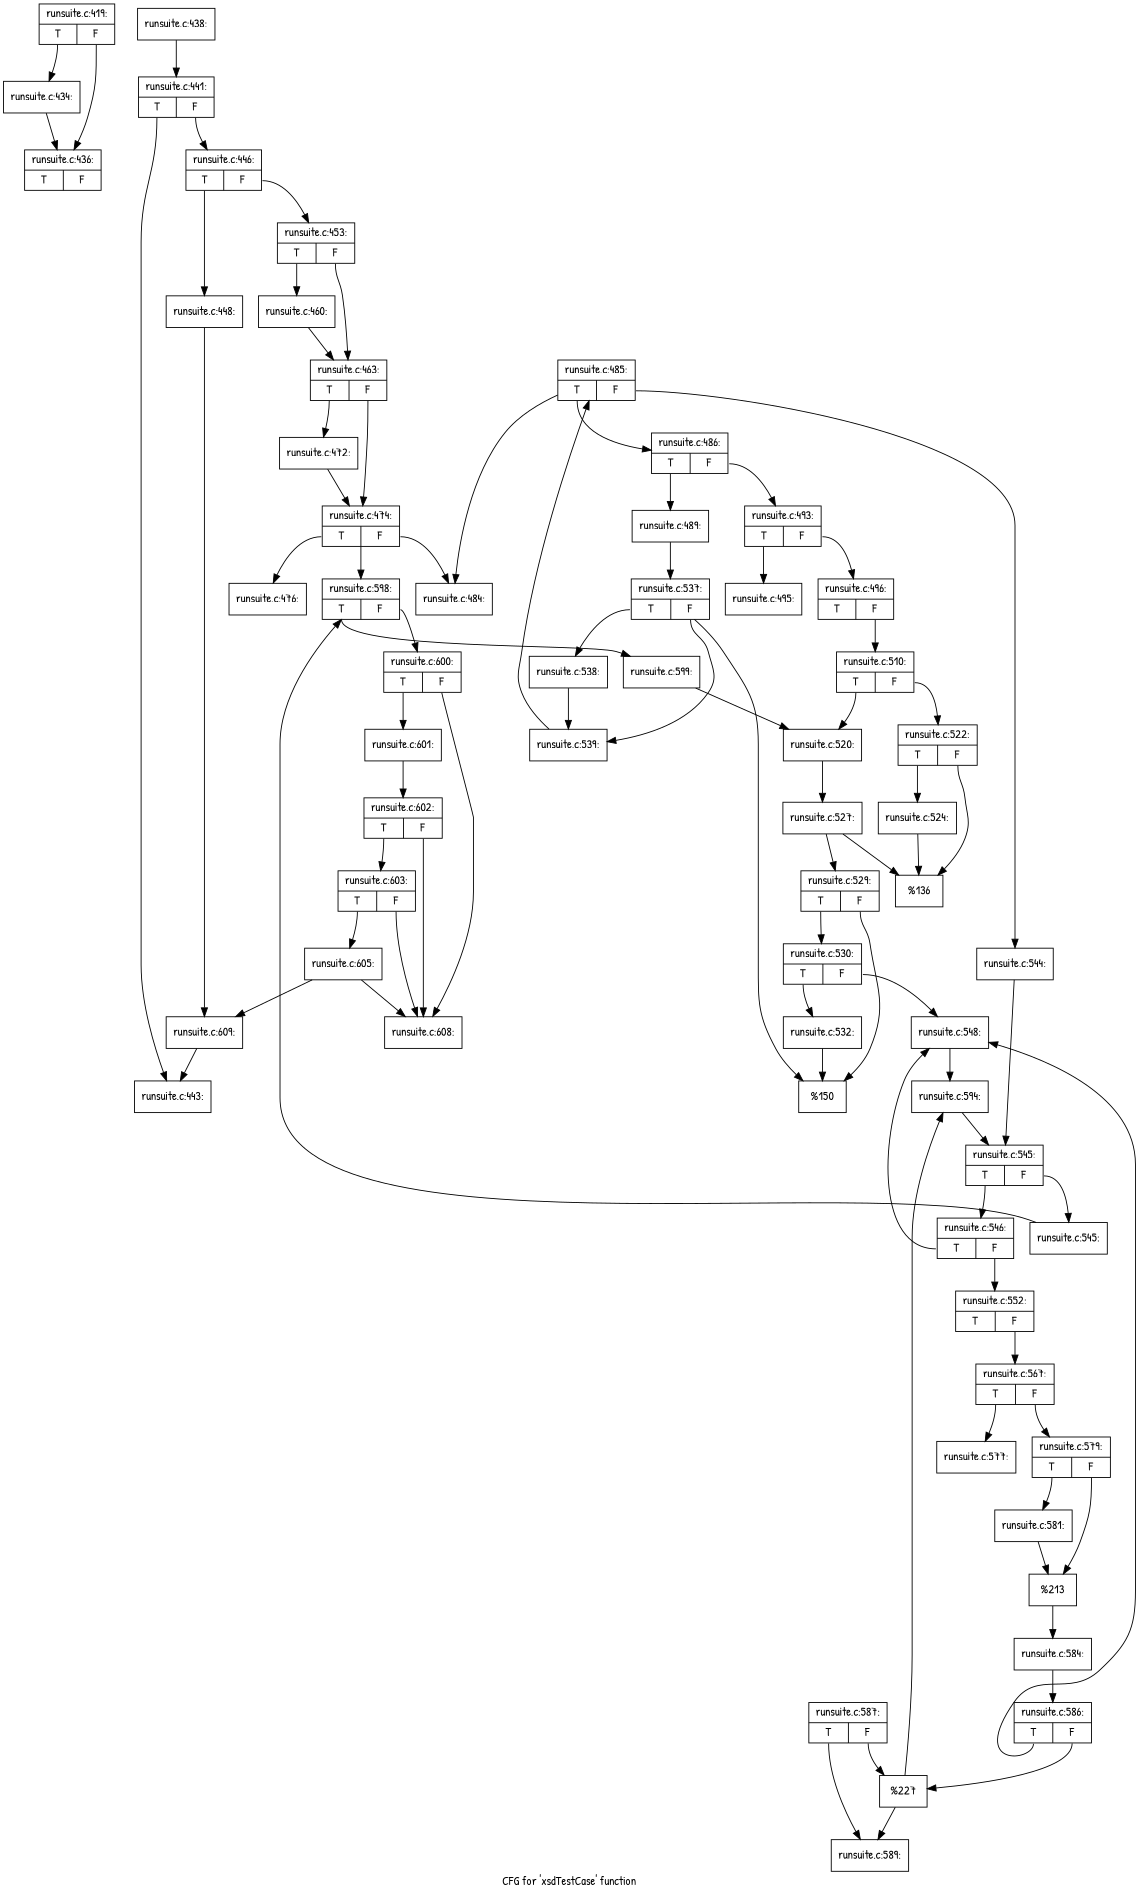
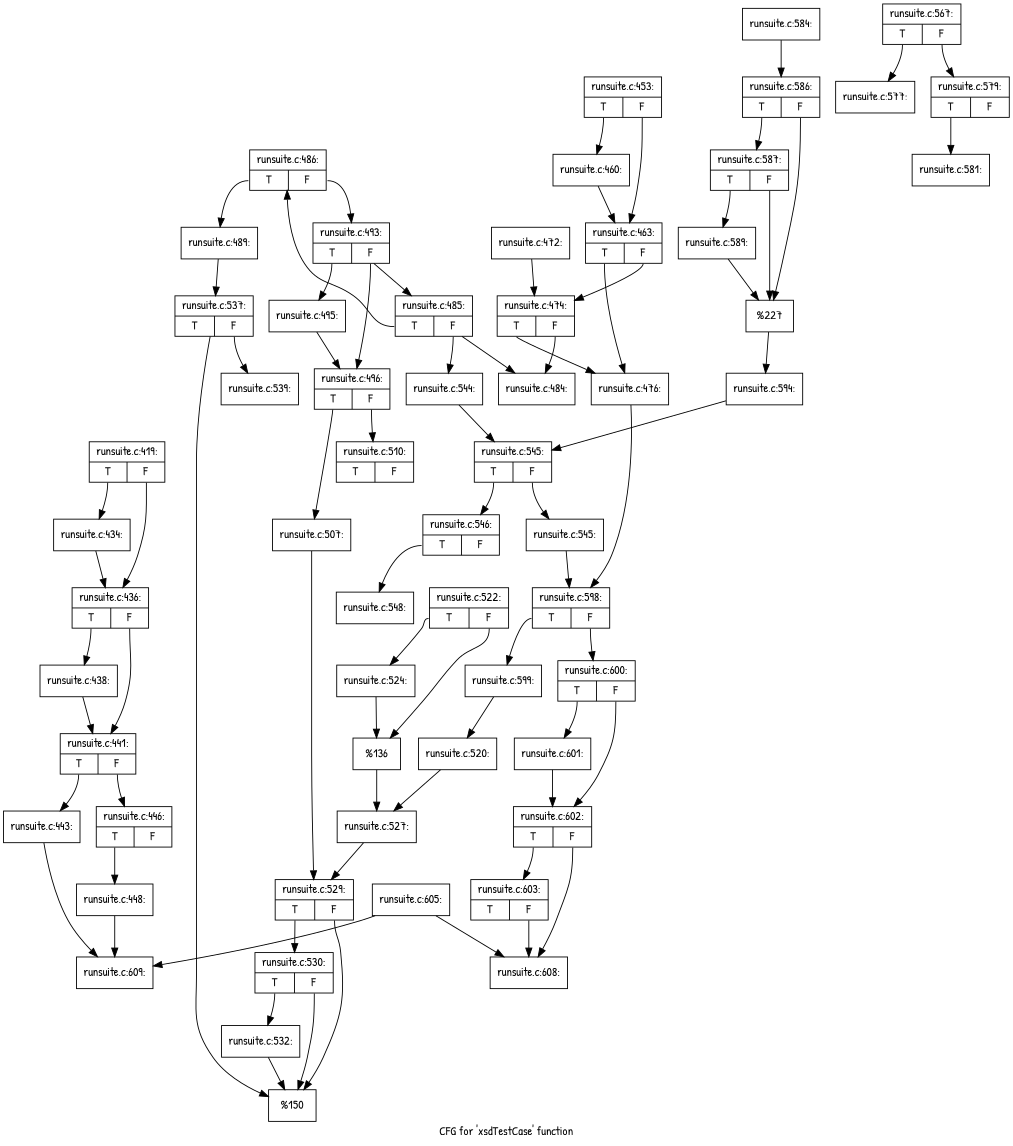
(288, 192) -> none
none -> (326, 347)
(328, 415) -> (610, 315)
none -> (312, 535)
(361, 558) -> (627, 496)
(537, 571) -> (389, 277)
none -> (90, 643)
(568, 672) -> none
none -> (130, 678)
(932, 695) -> none
(852, 708) -> none
(473, 852) -> (608, 754)
(867, 852) -> (377, 786)
(356, 926) -> none
(900, 986) -> (311, 1038)
(950, 1060) -> none
(191, 1061) -> (59, 901)
(995, 1311) -> none
(1135, 1419) -> (761, 129)
(1053, 1590) -> none
(889, 1820) -> (741, 276)
